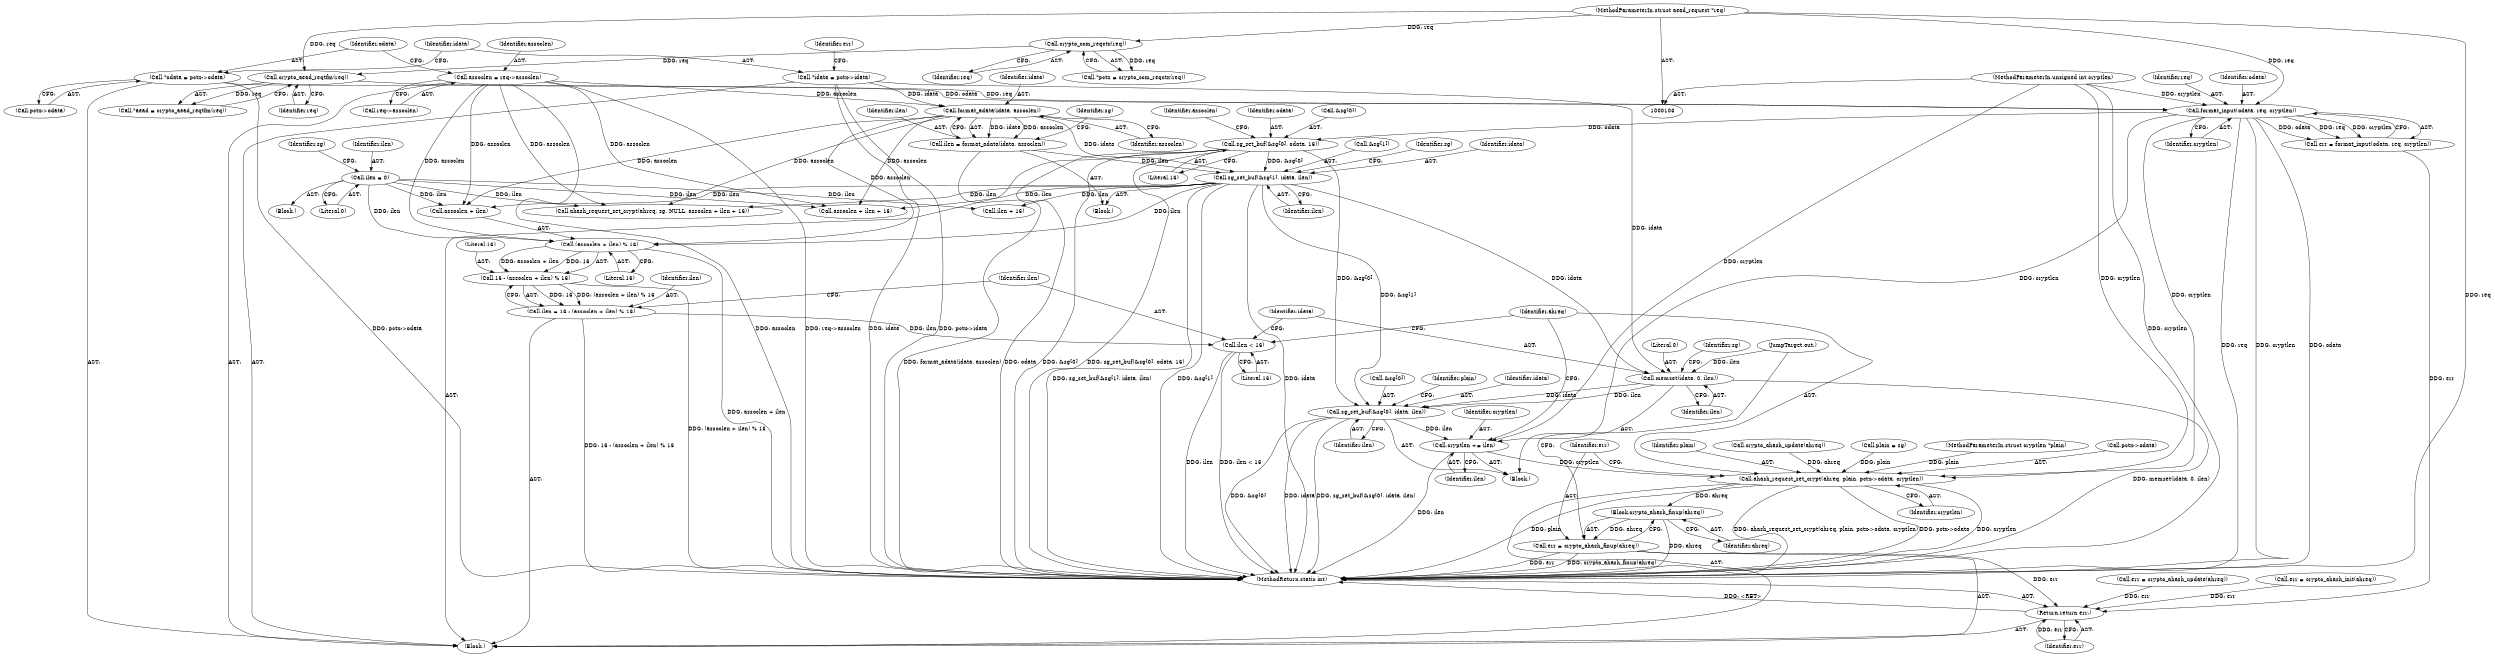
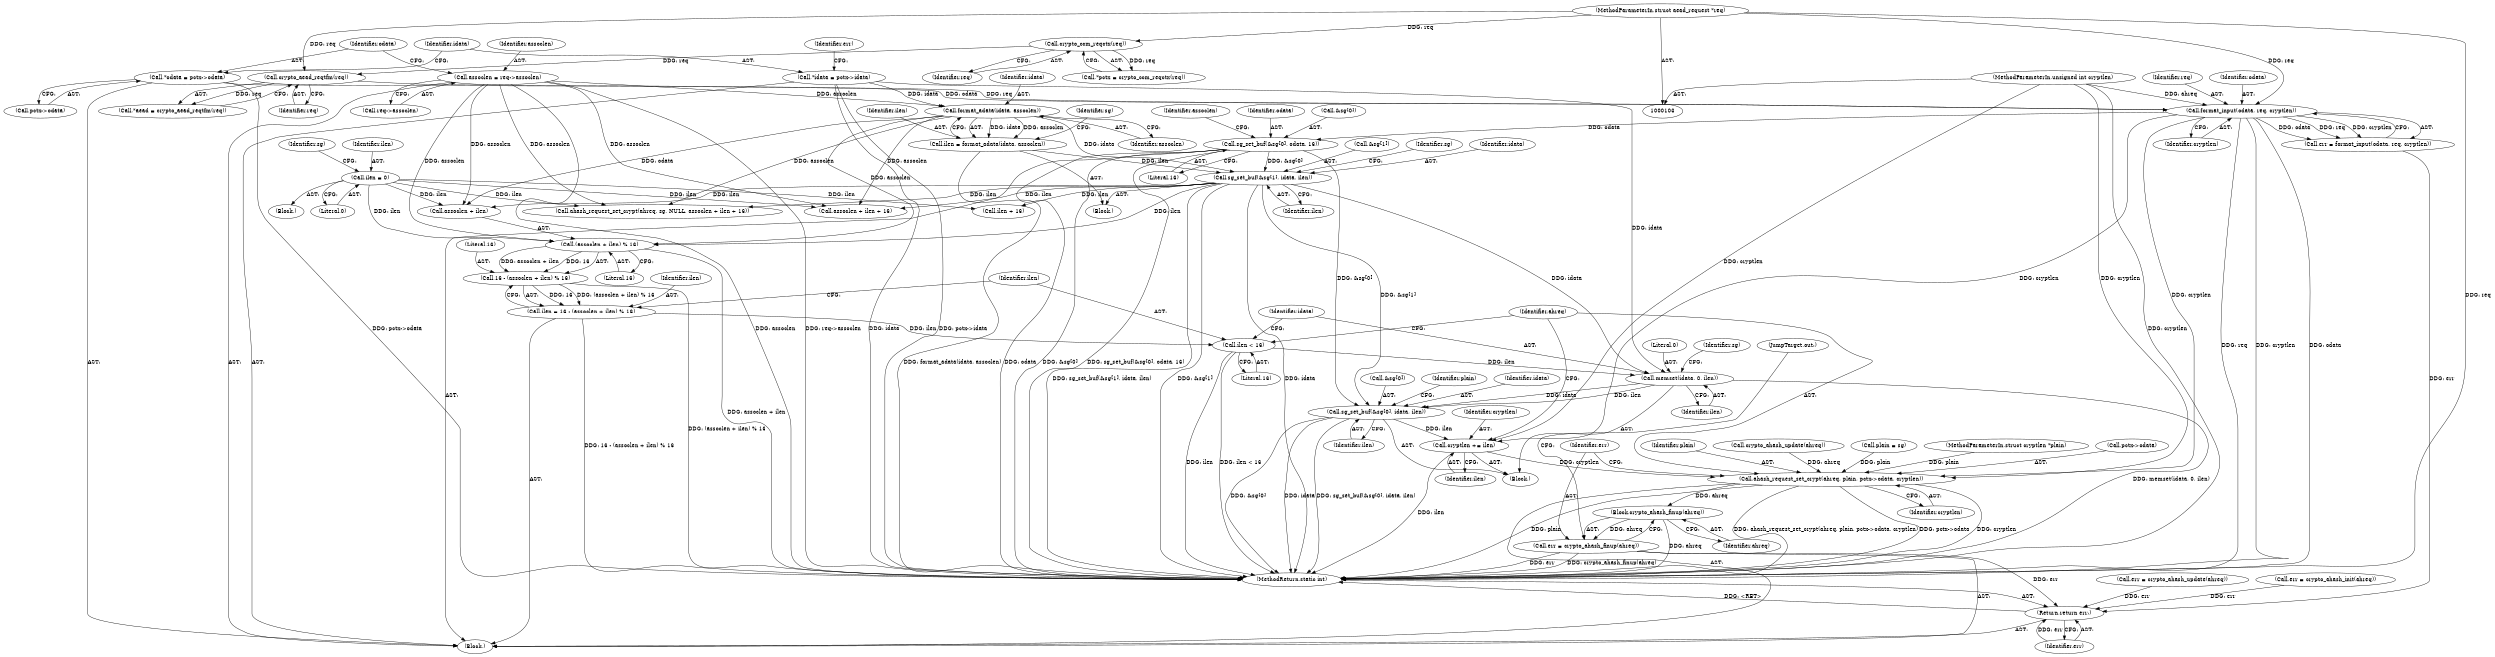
(2181, 94) -> (2181, 94)
(657, 161) -> (657, 161)
(1730, 356) -> (1452, 361)
